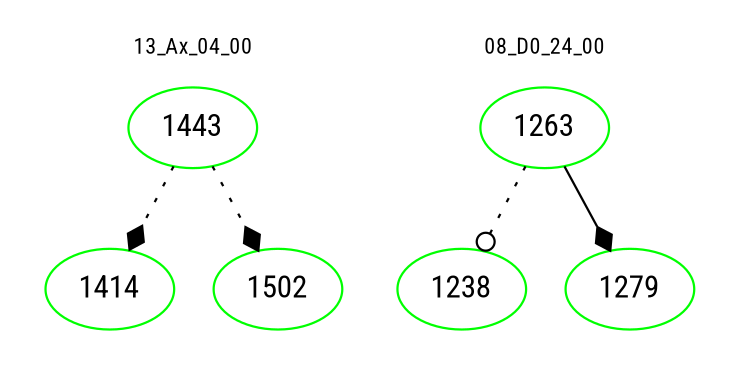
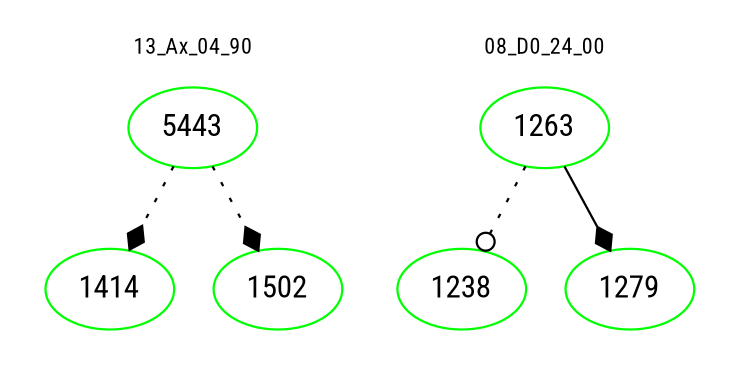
(194, 48) -> (194, 48)
(193, 128) -> (193, 128)
